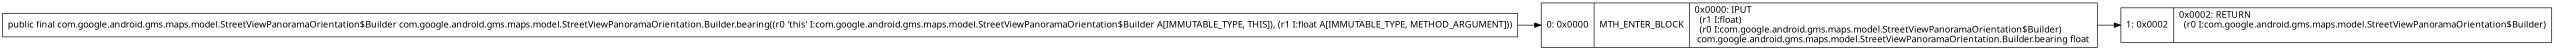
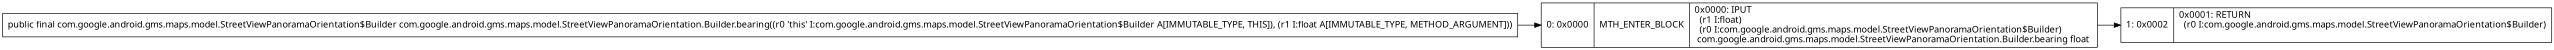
(2217, 15) -> (2217, 15)
